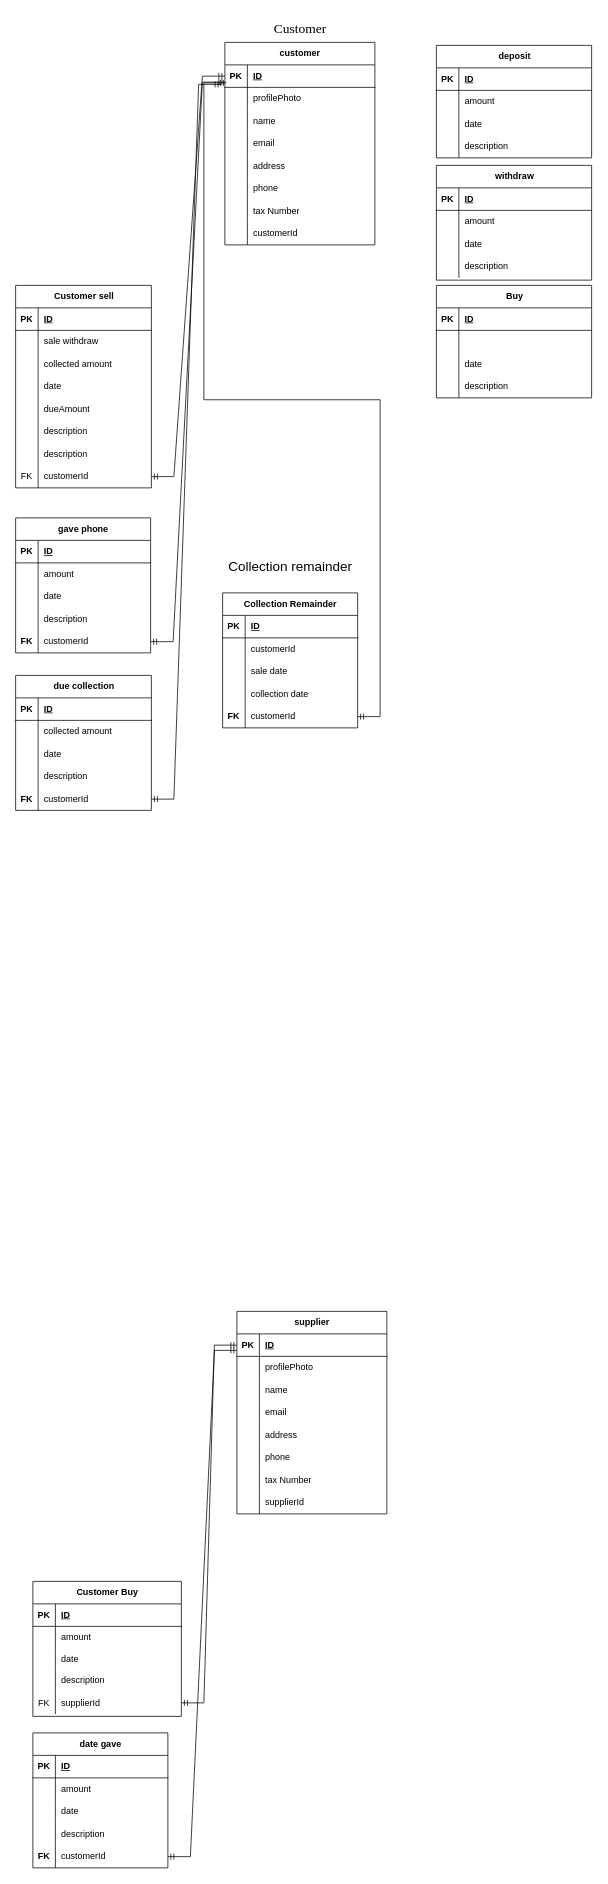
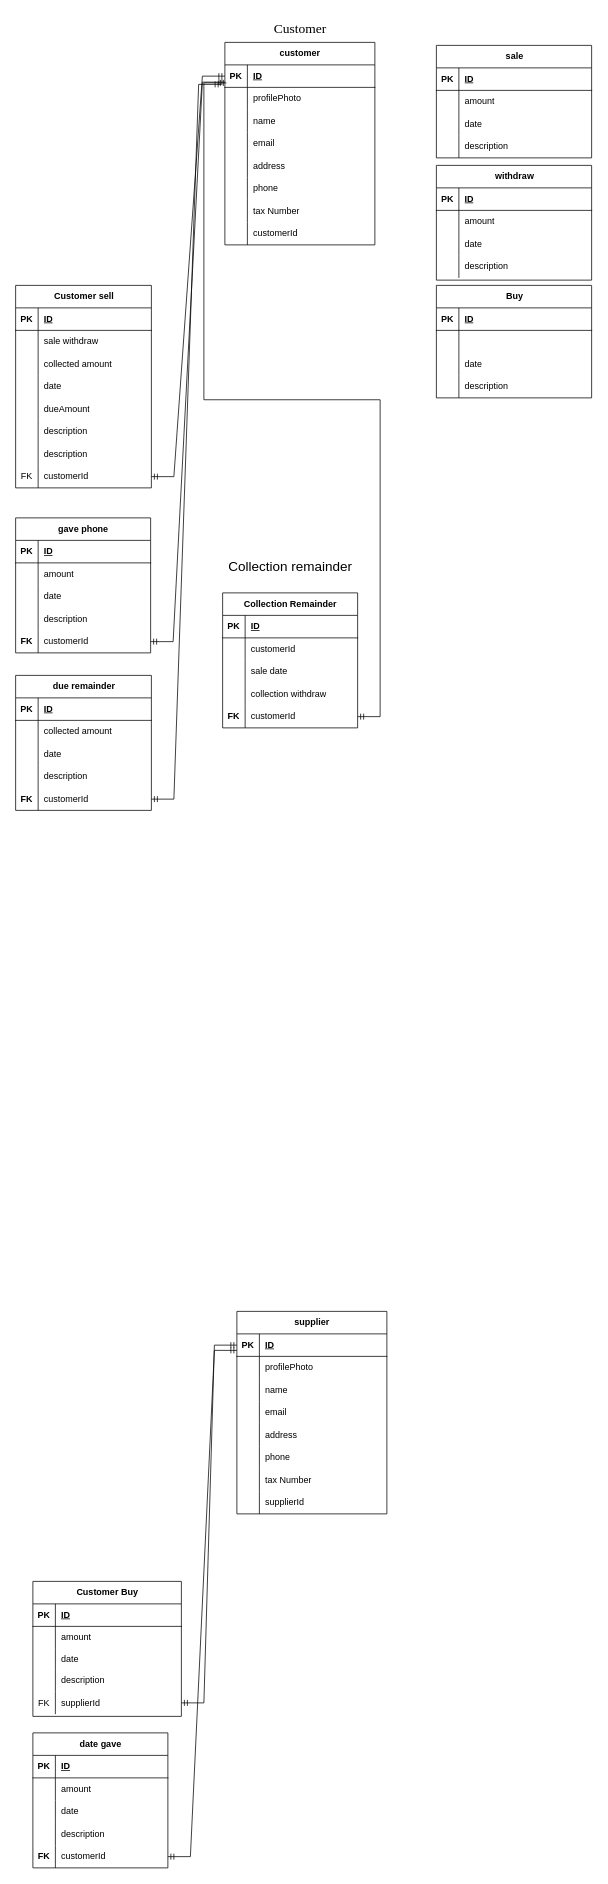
(515, 57) -> (515, 57)
(84, 687) -> (84, 687)
(284, 694) -> (293, 694)
